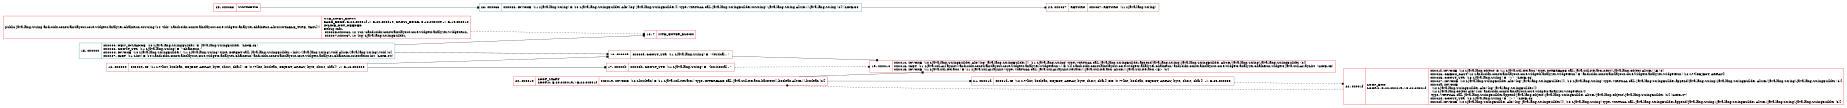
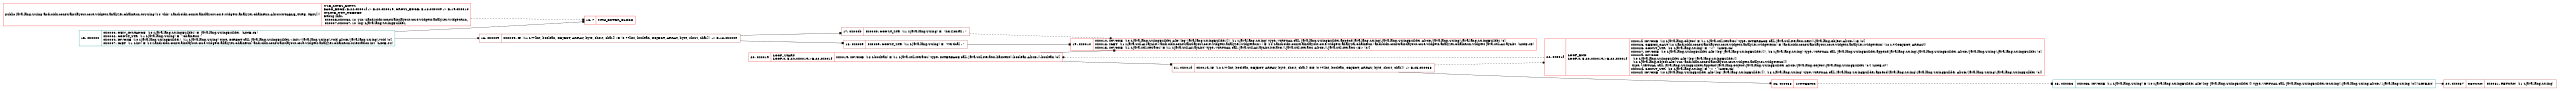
(368, 7) -> (1934, 84)
(1123, 7) -> (2521, 84)
(501, 53) -> (436, 38)
none -> (1584, 79)
